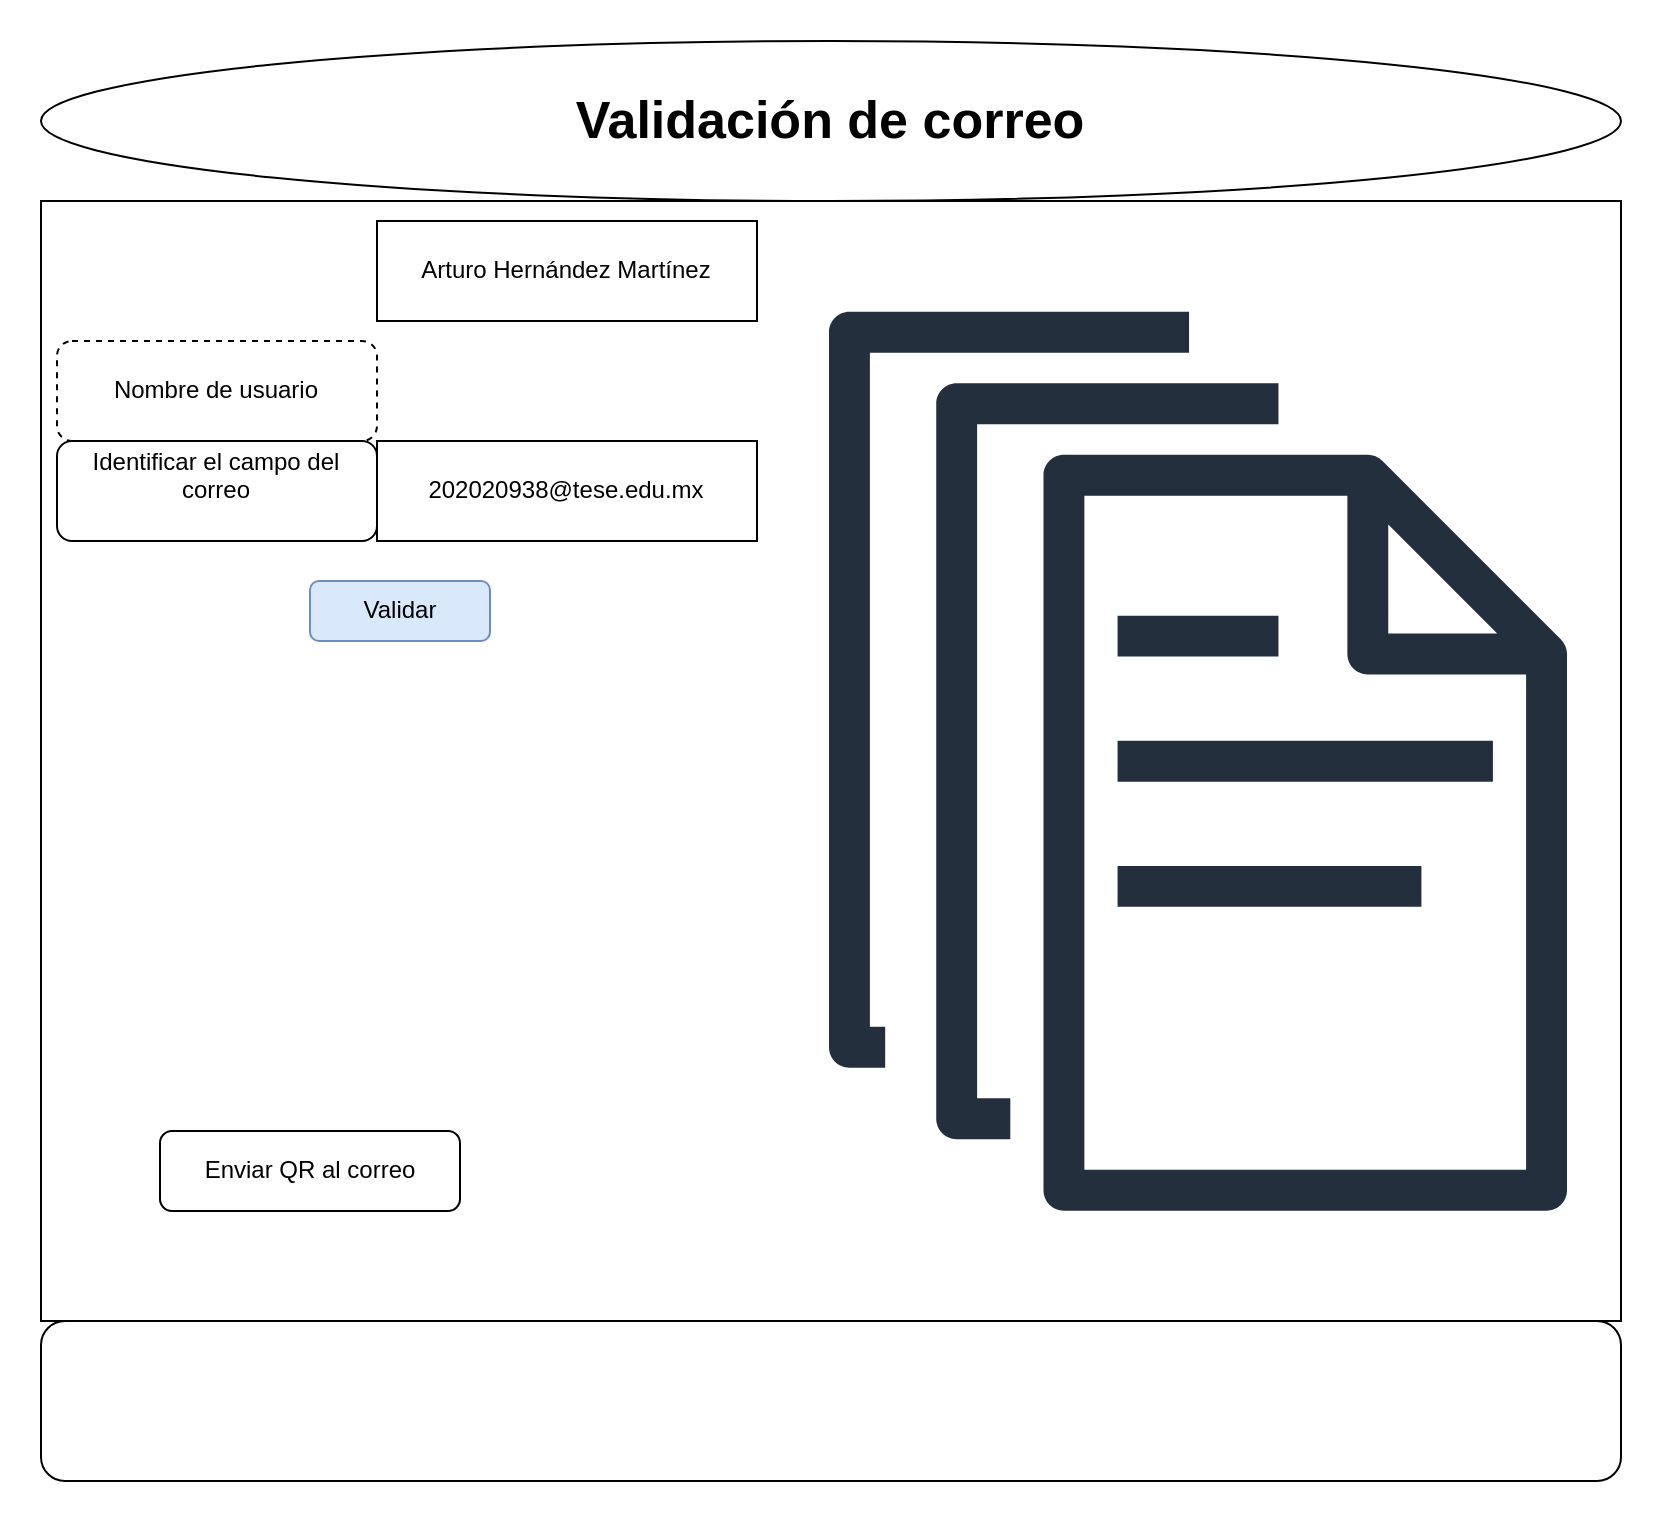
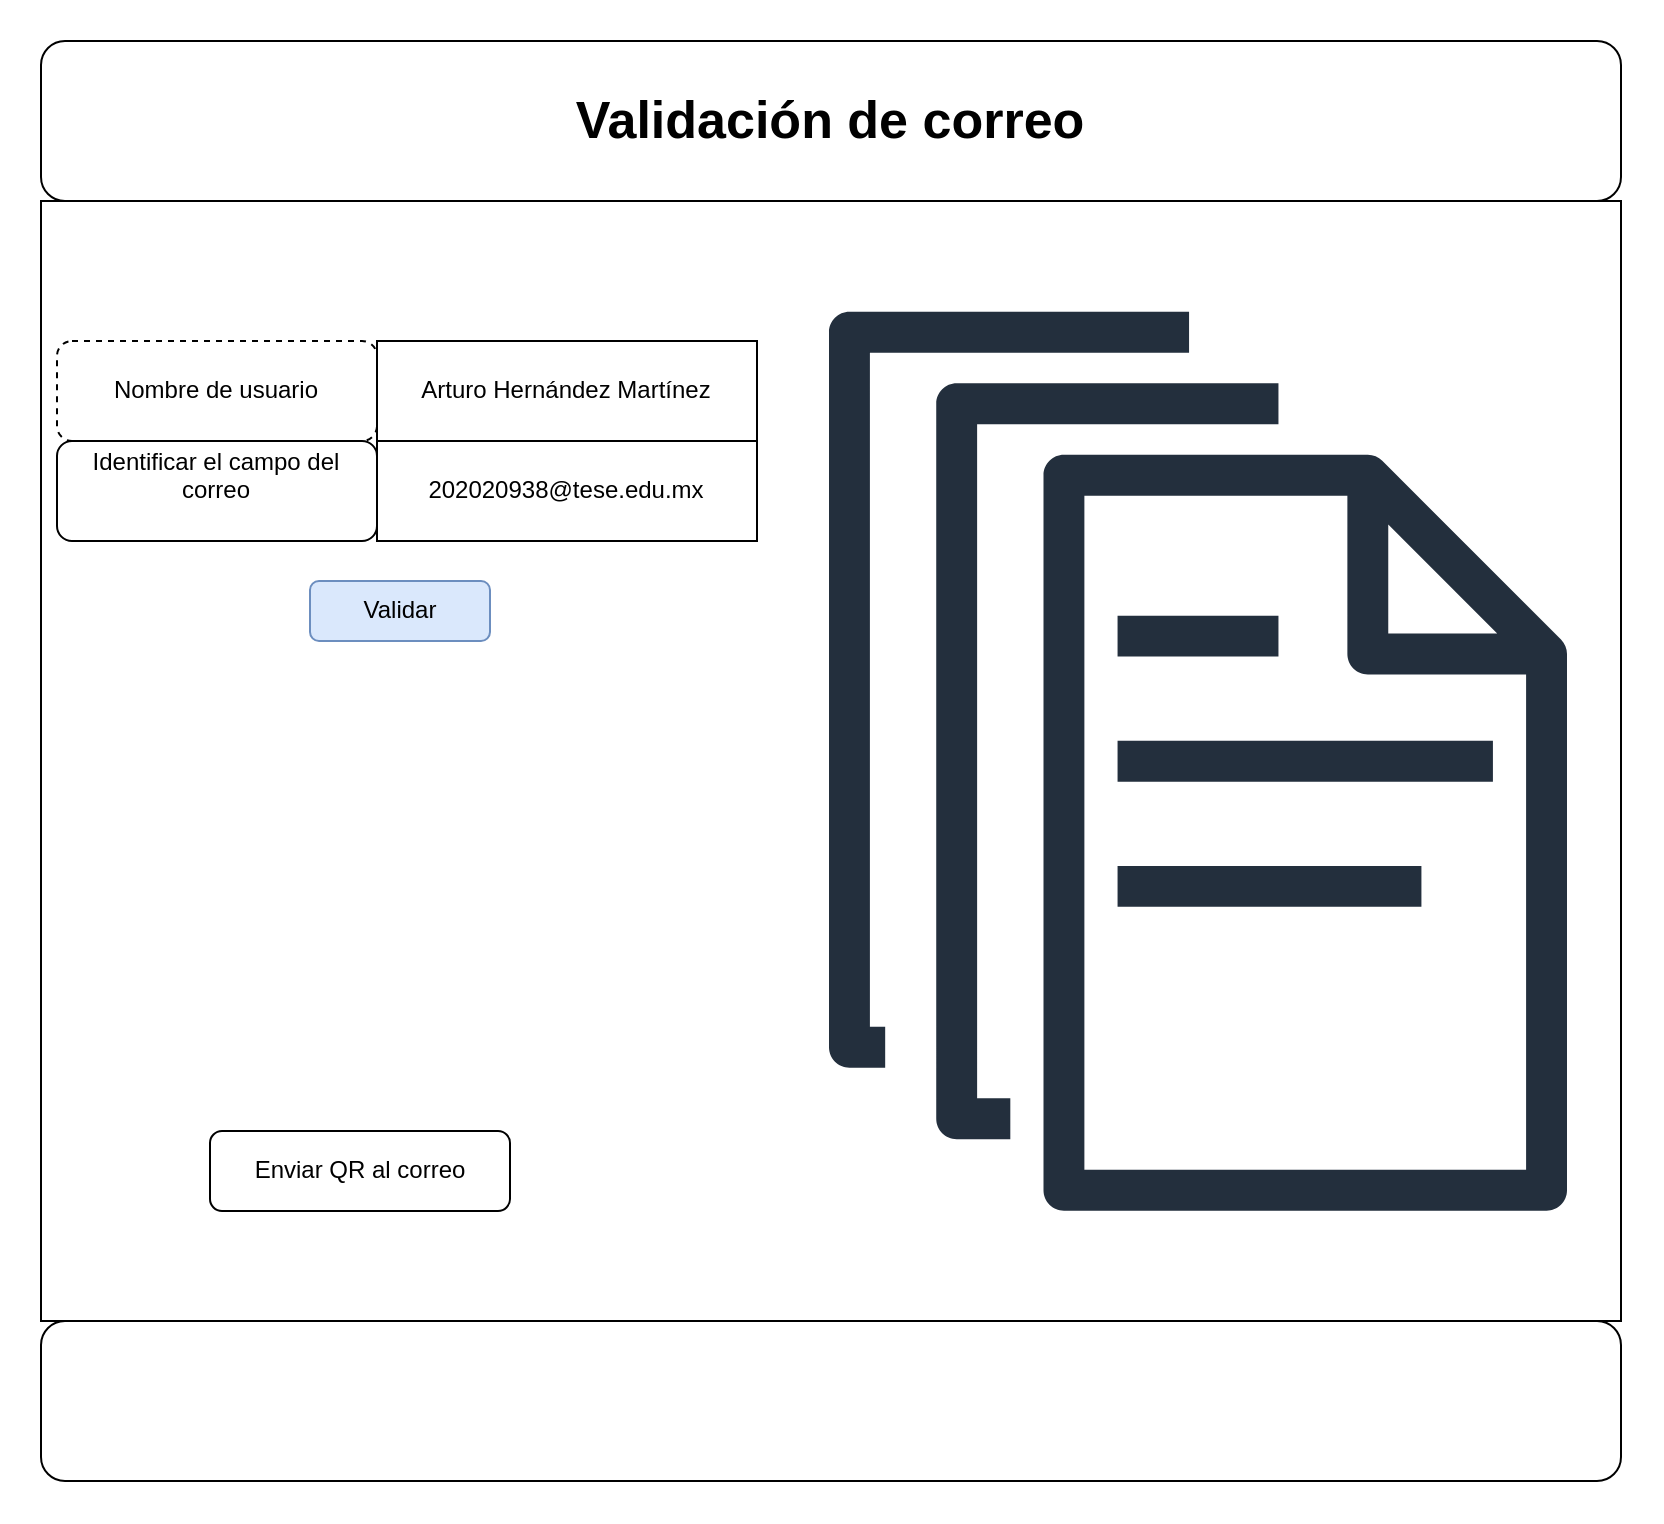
(831, 121) -> (831, 121)
(567, 271) -> (567, 391)
(310, 1171) -> (360, 1171)
